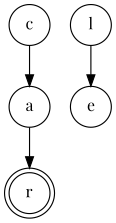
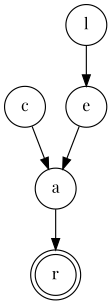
none -> (73, 142)
